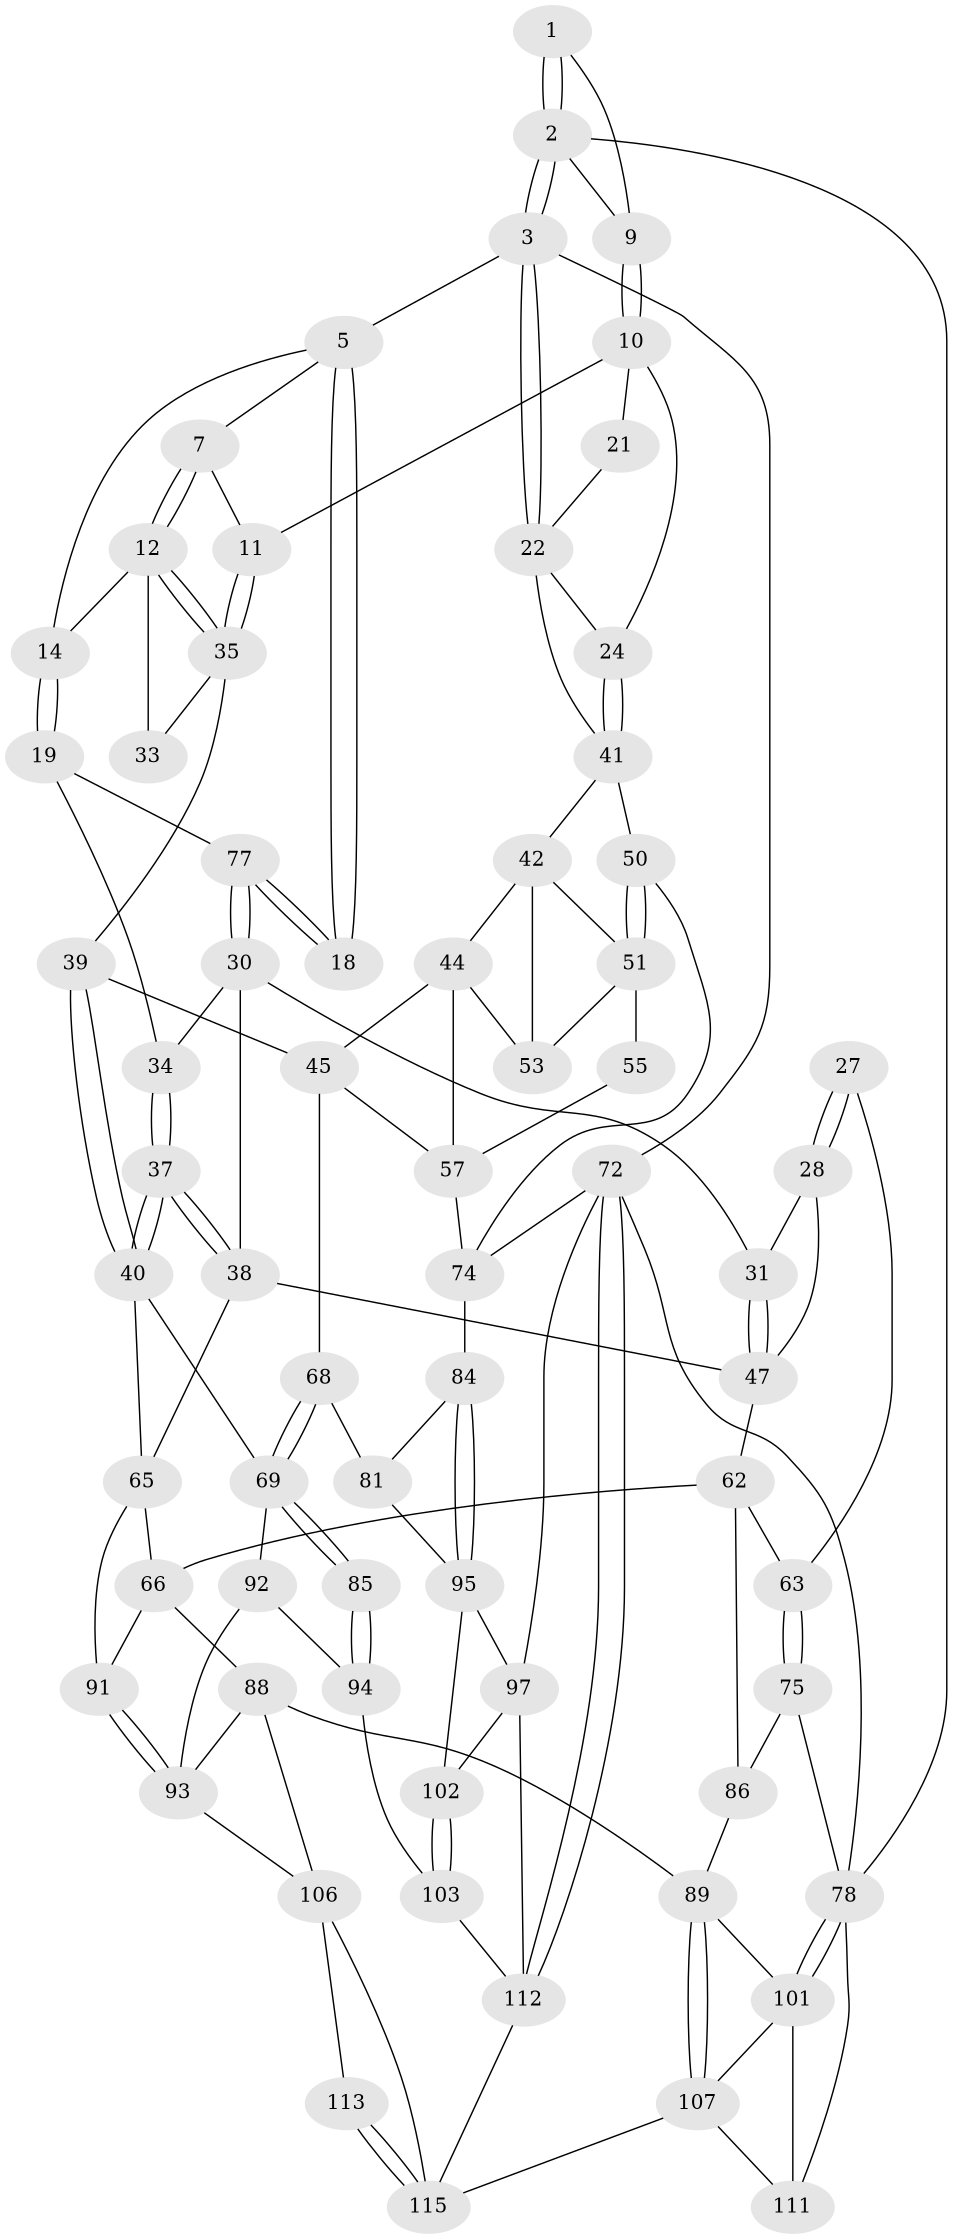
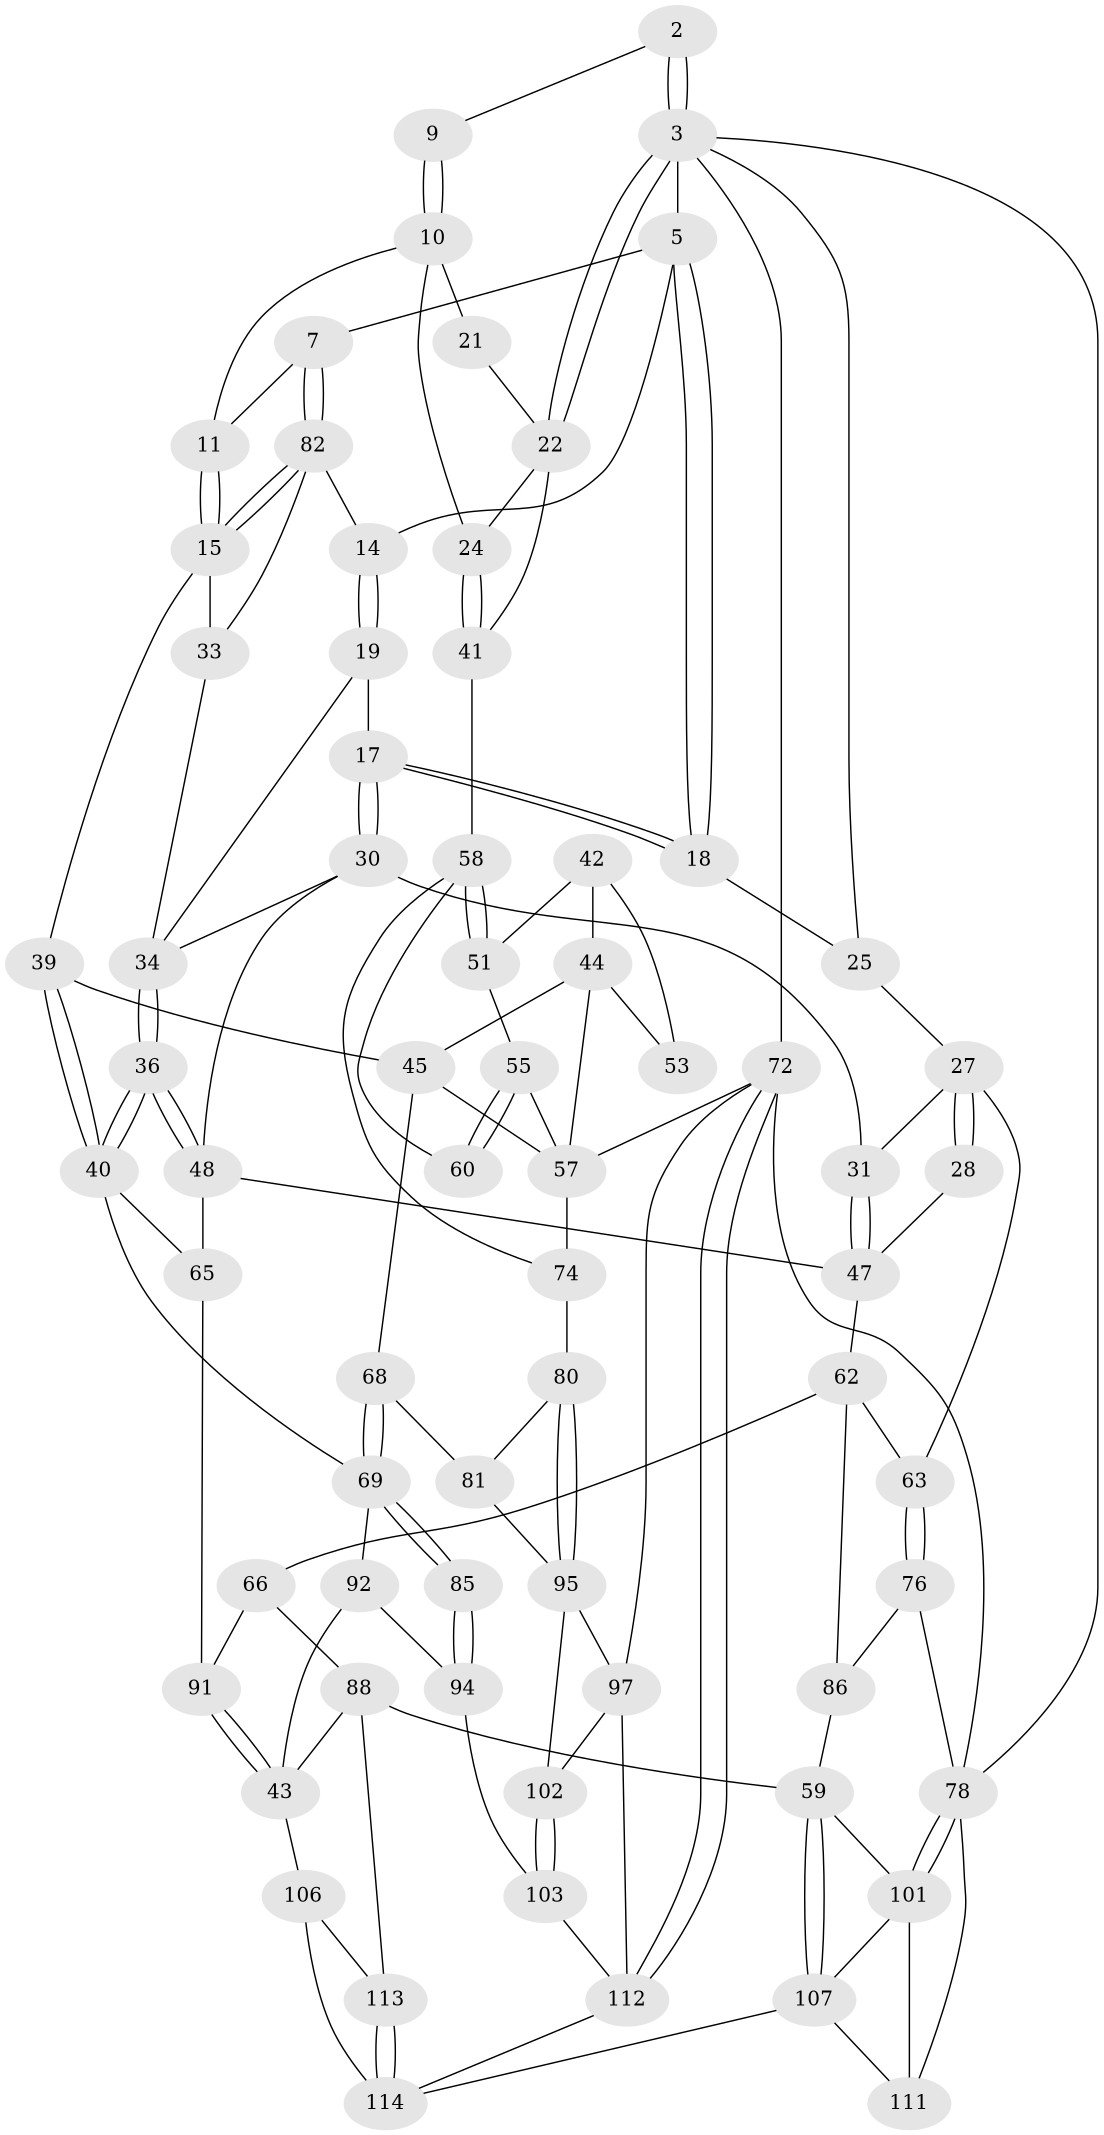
(553, 32) -> none
(148, 550) -> (314, 446)
(227, 653) -> (210, 550)
none -> (179, 809)
(573, 809) -> none
(240, 860) -> (368, 757)
(636, 860) -> (472, 860)
(947, 896) -> (1098, 841)
none -> (860, 964)
(584, 1016) -> none
(161, 1171) -> (148, 1068)
none -> (463, 1171)
(538, 1223) -> (674, 1119)
(786, 1223) -> (912, 1119)
(240, 1275) -> (203, 1171)
(465, 1378) -> (567, 1378)
(148, 1534) -> none
(793, 1689) -> (915, 1586)
(178, 1793) -> (281, 1793)
(289, 1793) -> (373, 1845)
(698, 1896) -> (814, 1793)
(429, 2207) -> (386, 2104)
